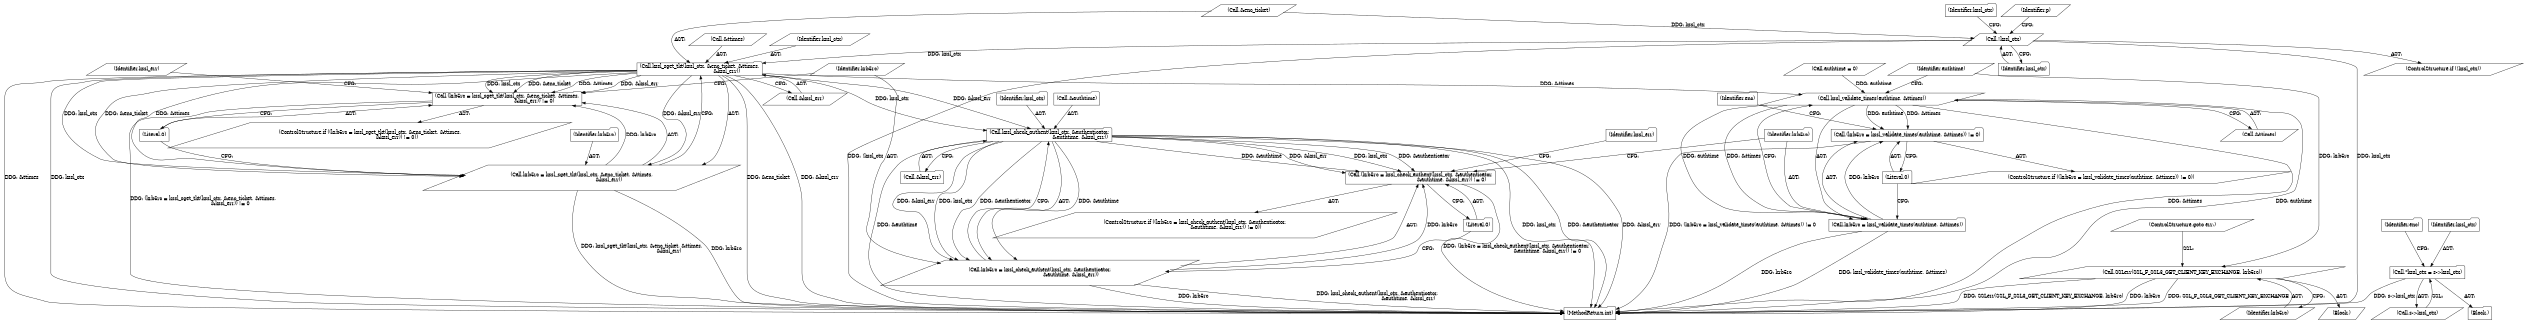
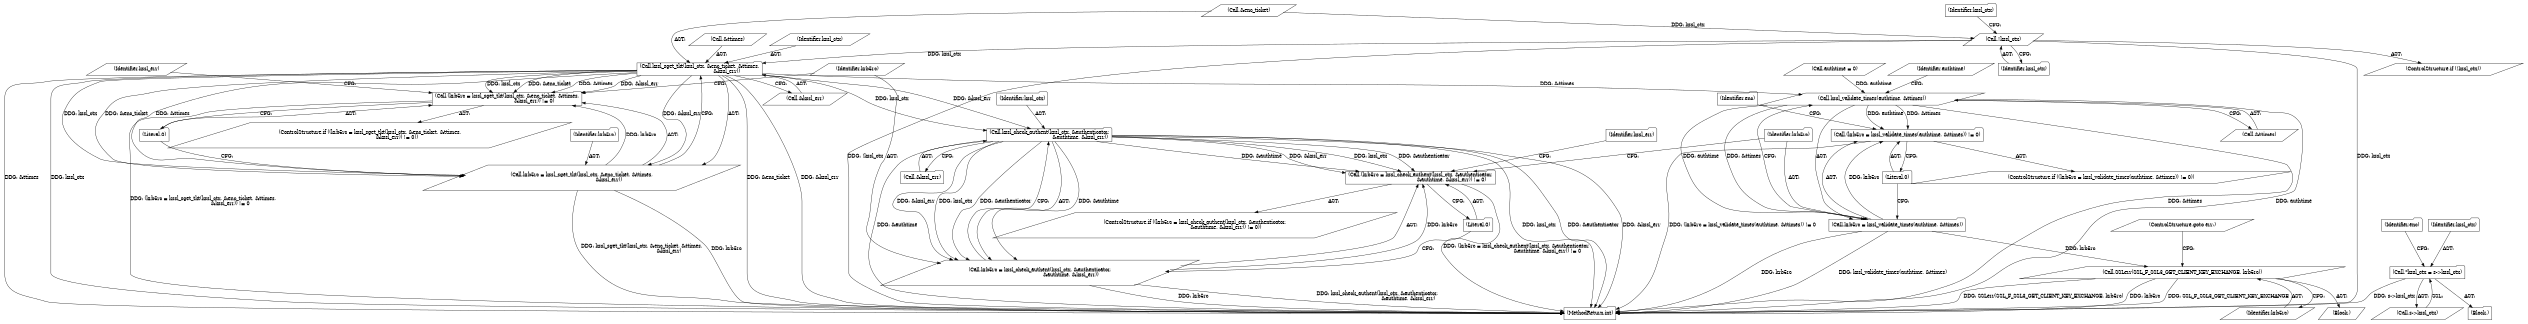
(2036, 11) -> none
(2264, 87) -> (2038, 249)
(1077, 99) -> none
(2189, 249) -> (2189, 249)
